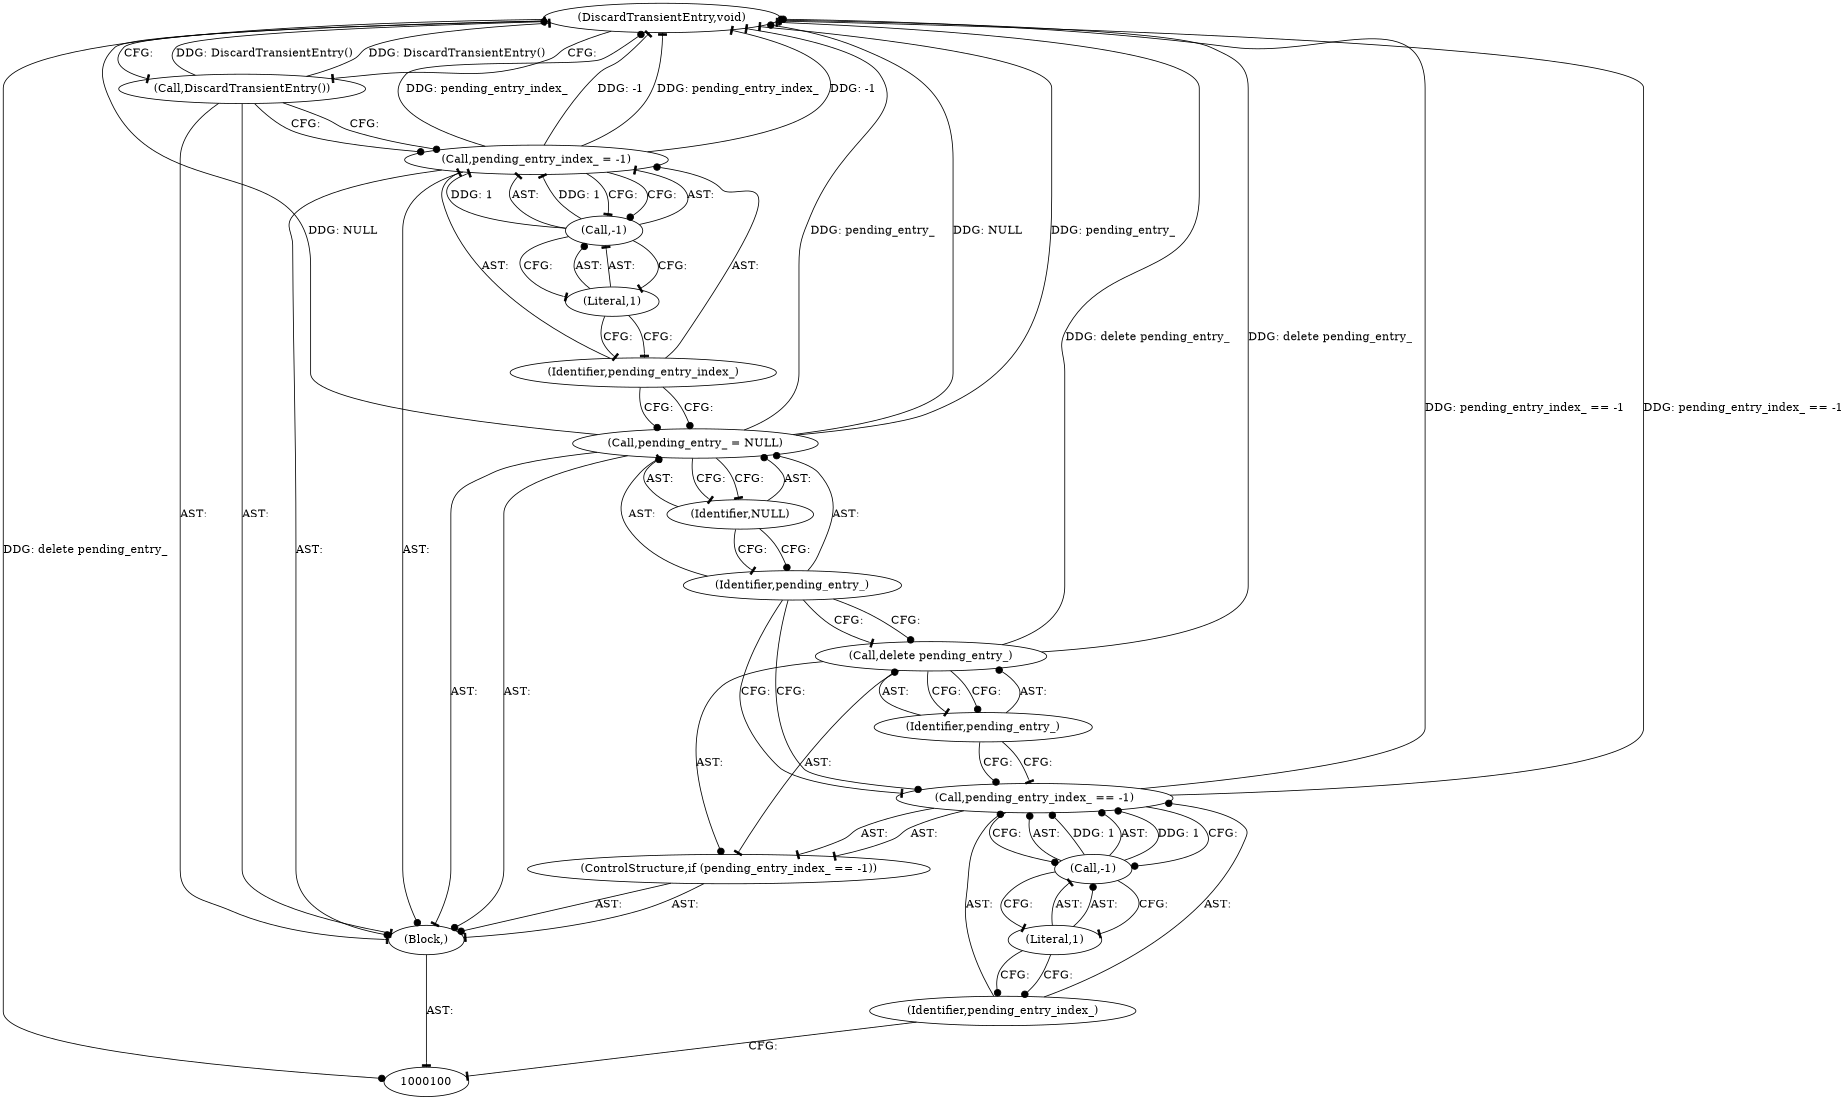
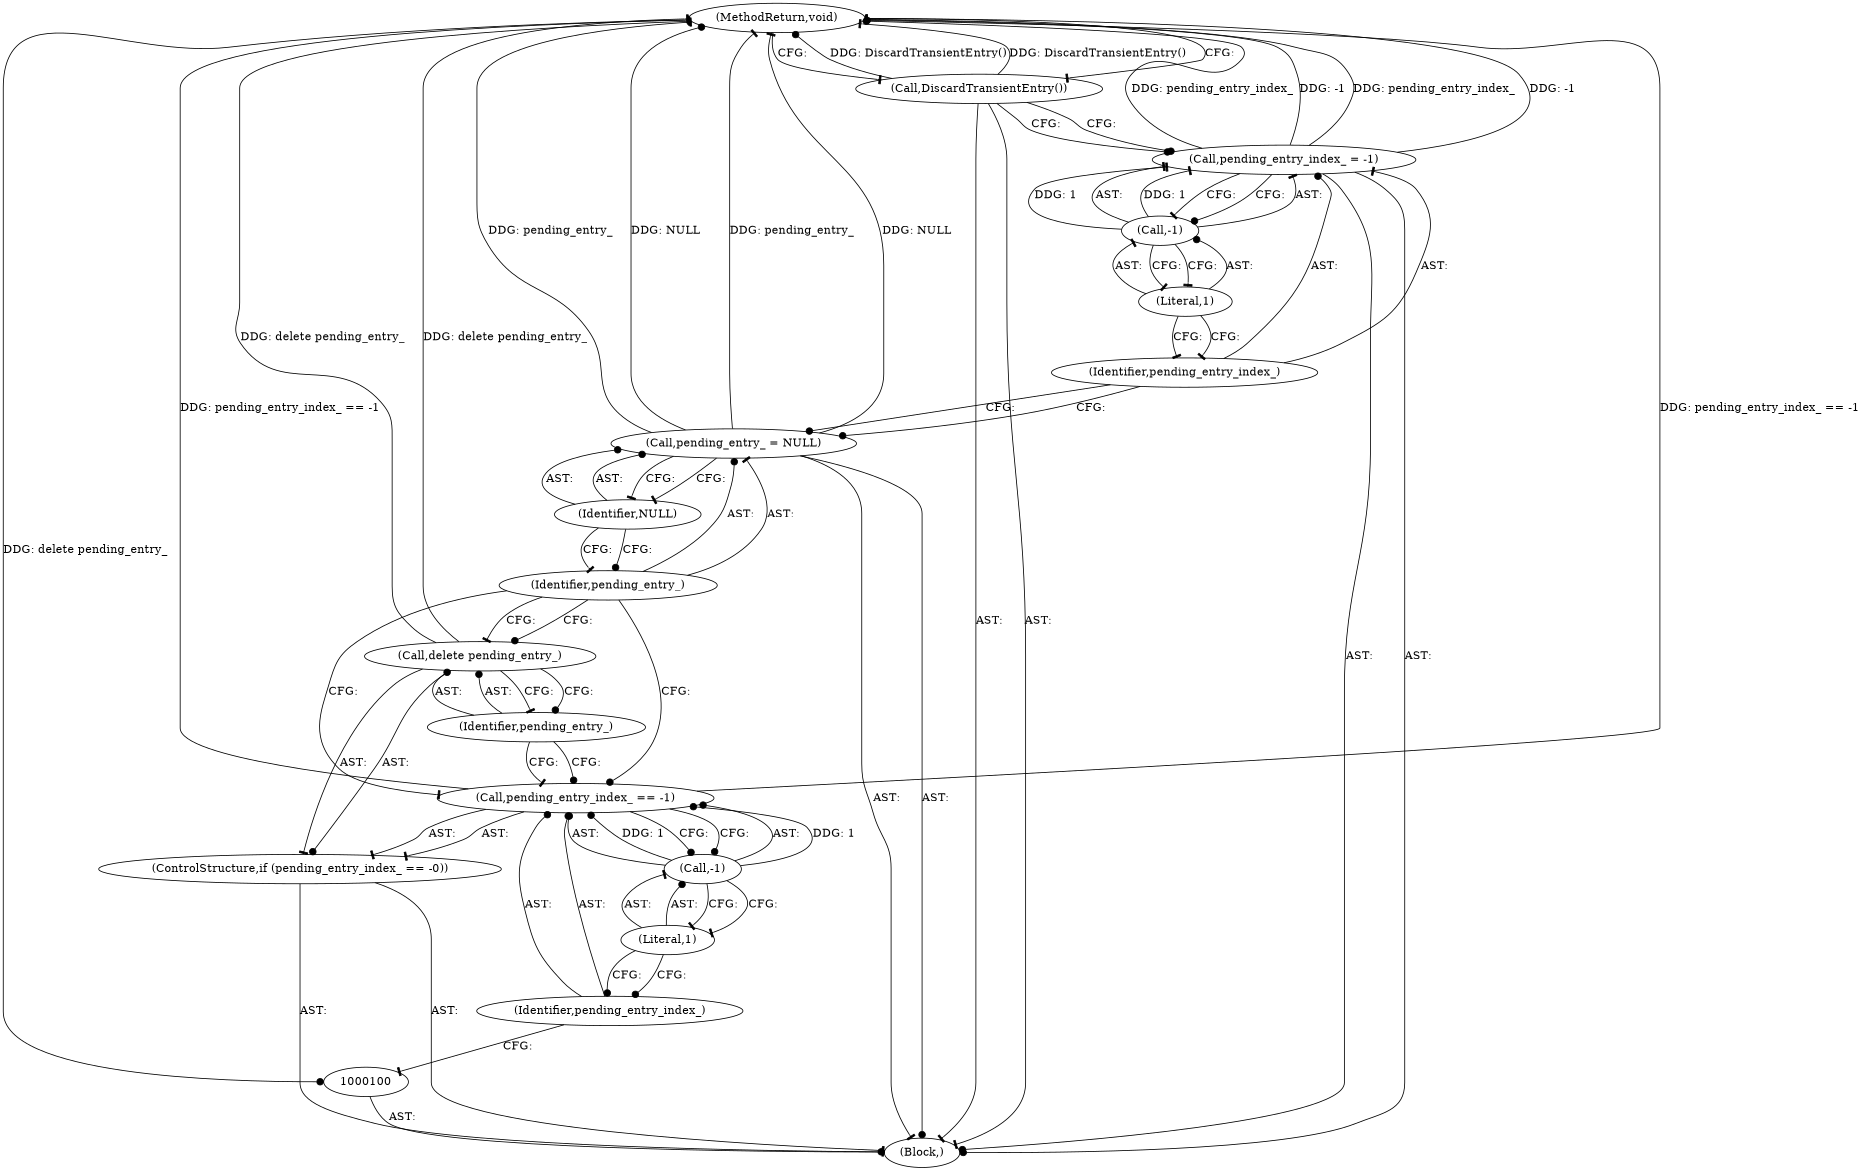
(662, 18) -> (777, 18)
(729, 869) -> (300, 869)
(426, 1009) -> (617, 1148)
